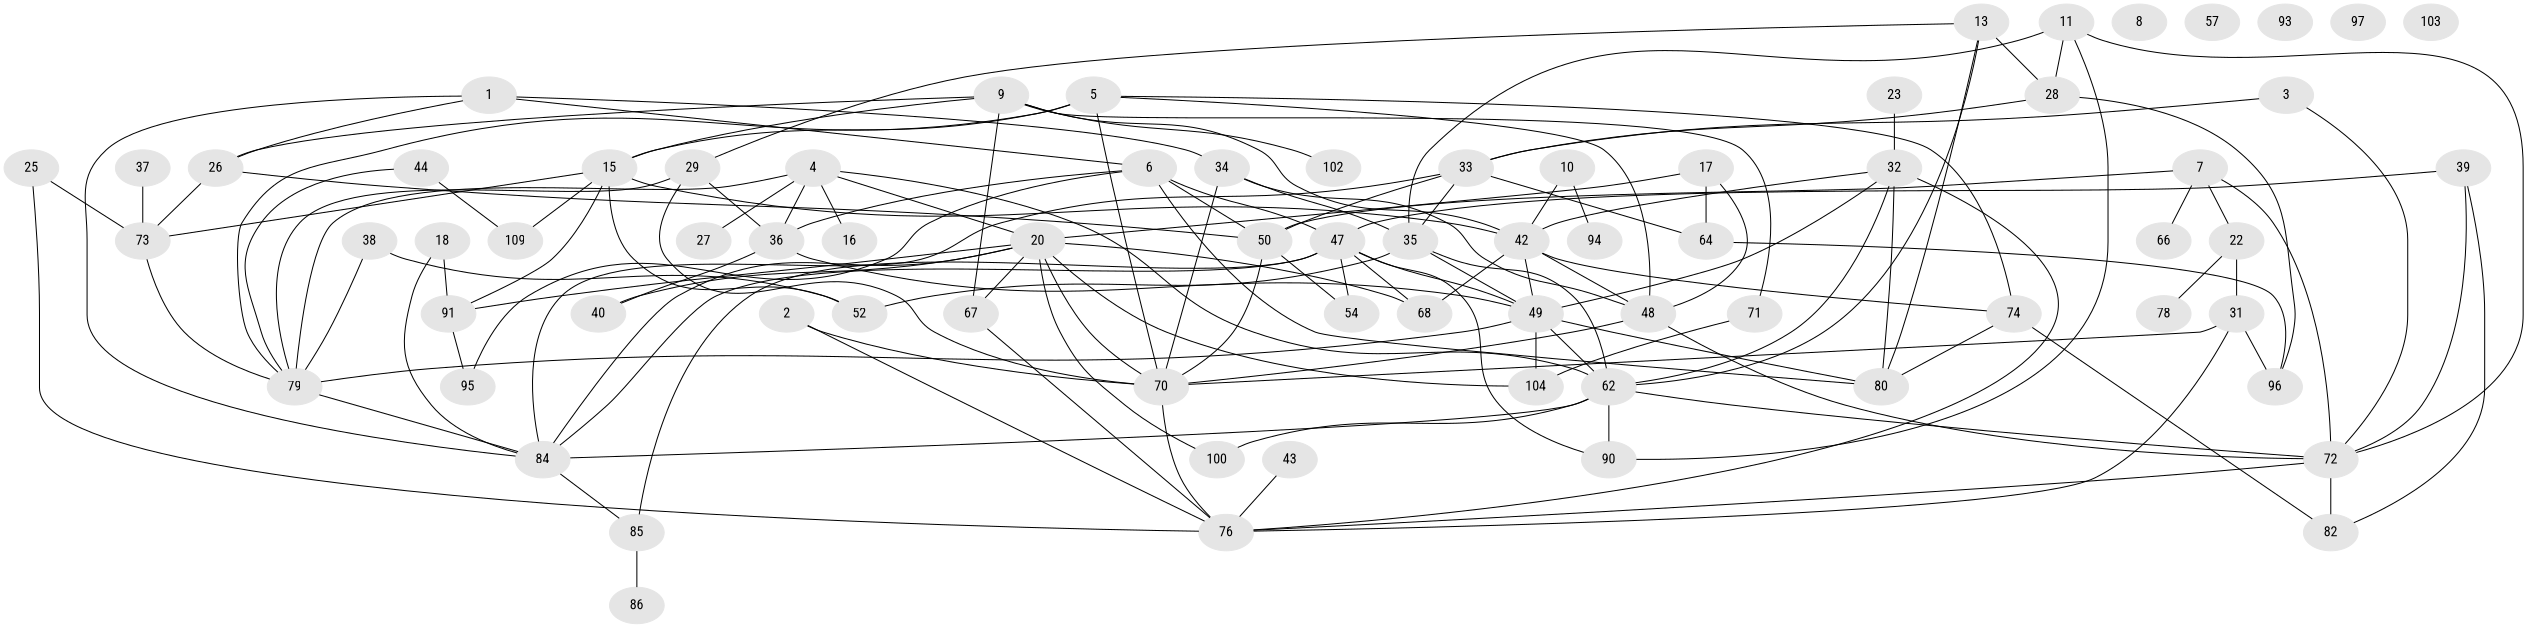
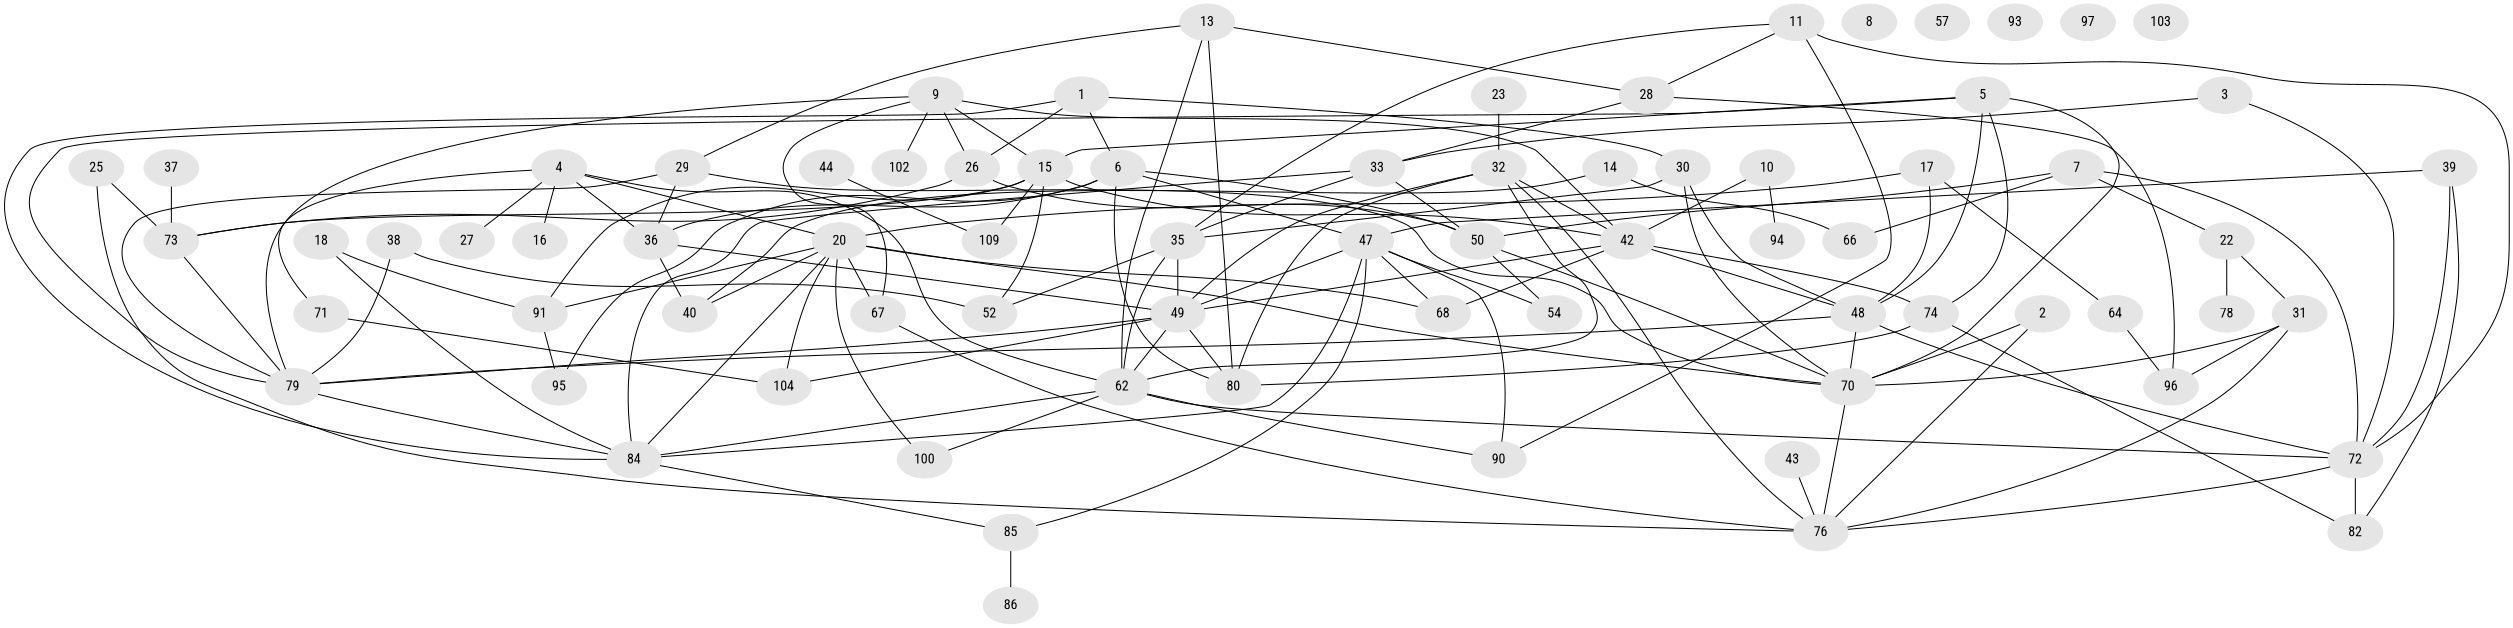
(1222, 168) -> (1683, 168)
none -> (1610, 168)
(1591, 206) -> none
(254, 234) -> (1075, 349)
